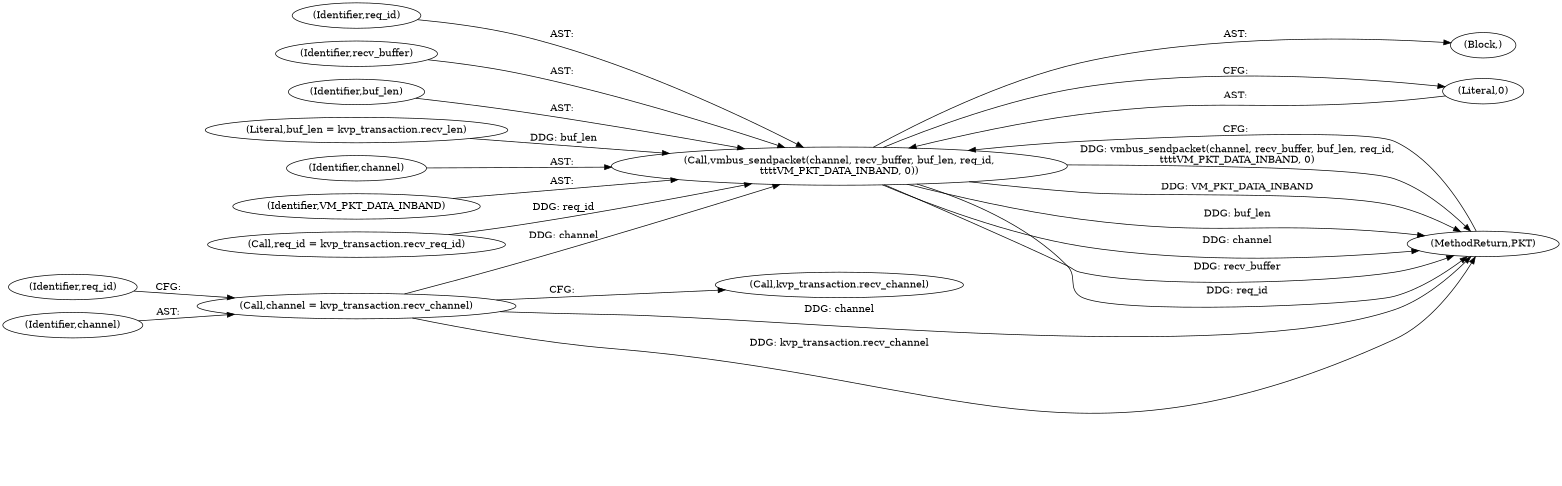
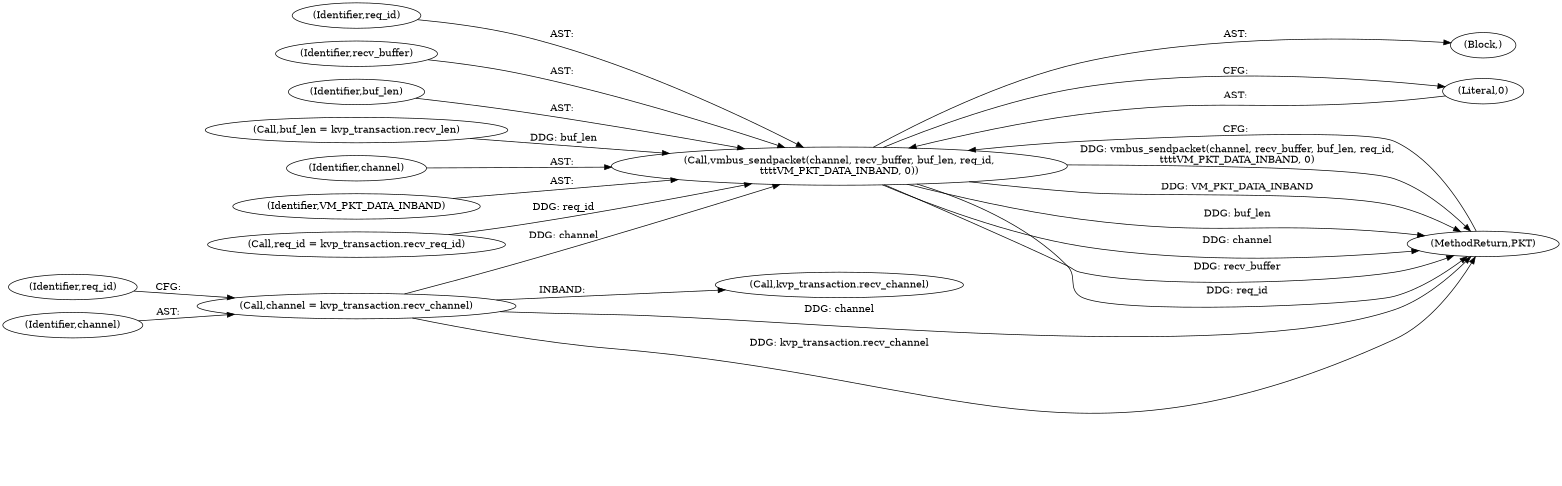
(357, 130) -> (357, 130)
(564, 290) -> (564, 290)
